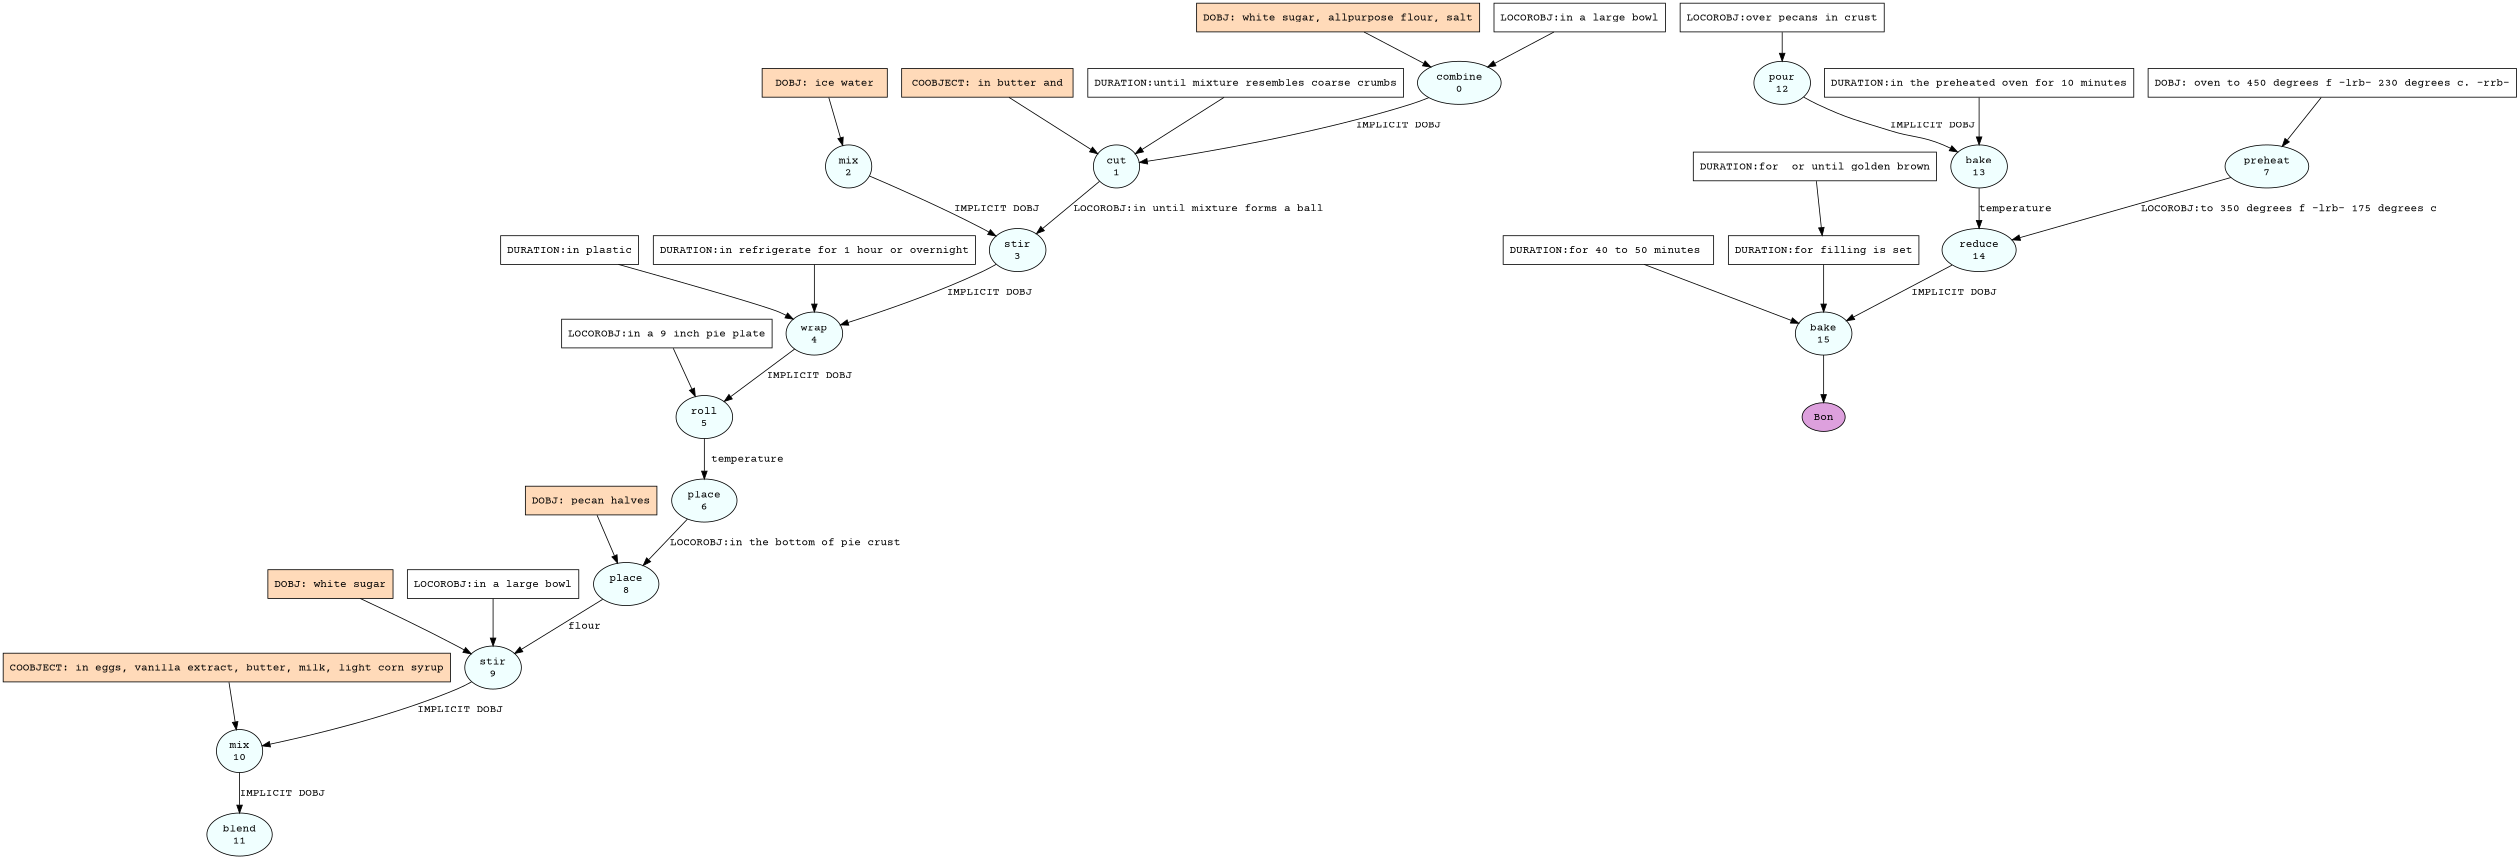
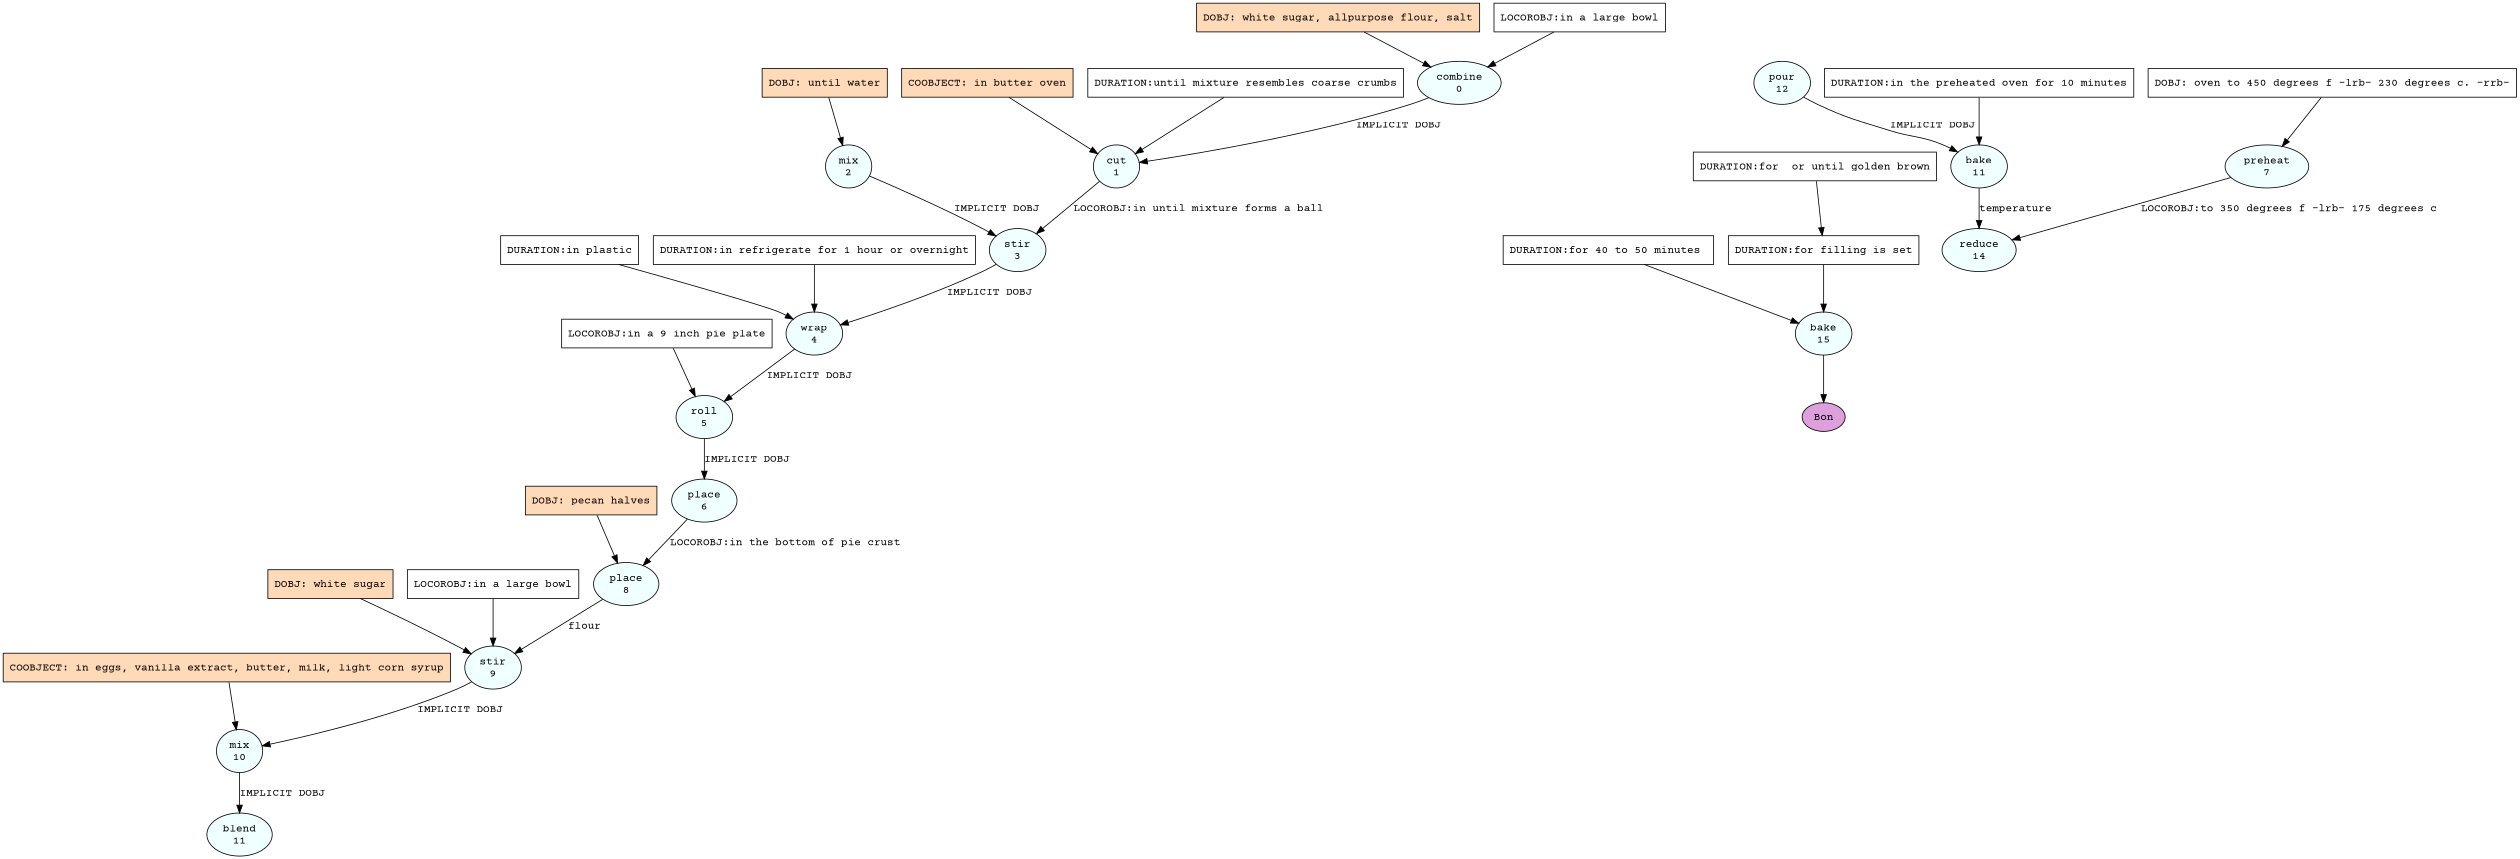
(1782, 18) -> none
(825, 83) -> (825, 83)
(987, 83) -> (987, 83)
(1979, 166) -> (1979, 166)
(1903, 291) -> none
(747, 459) -> (747, 459)
